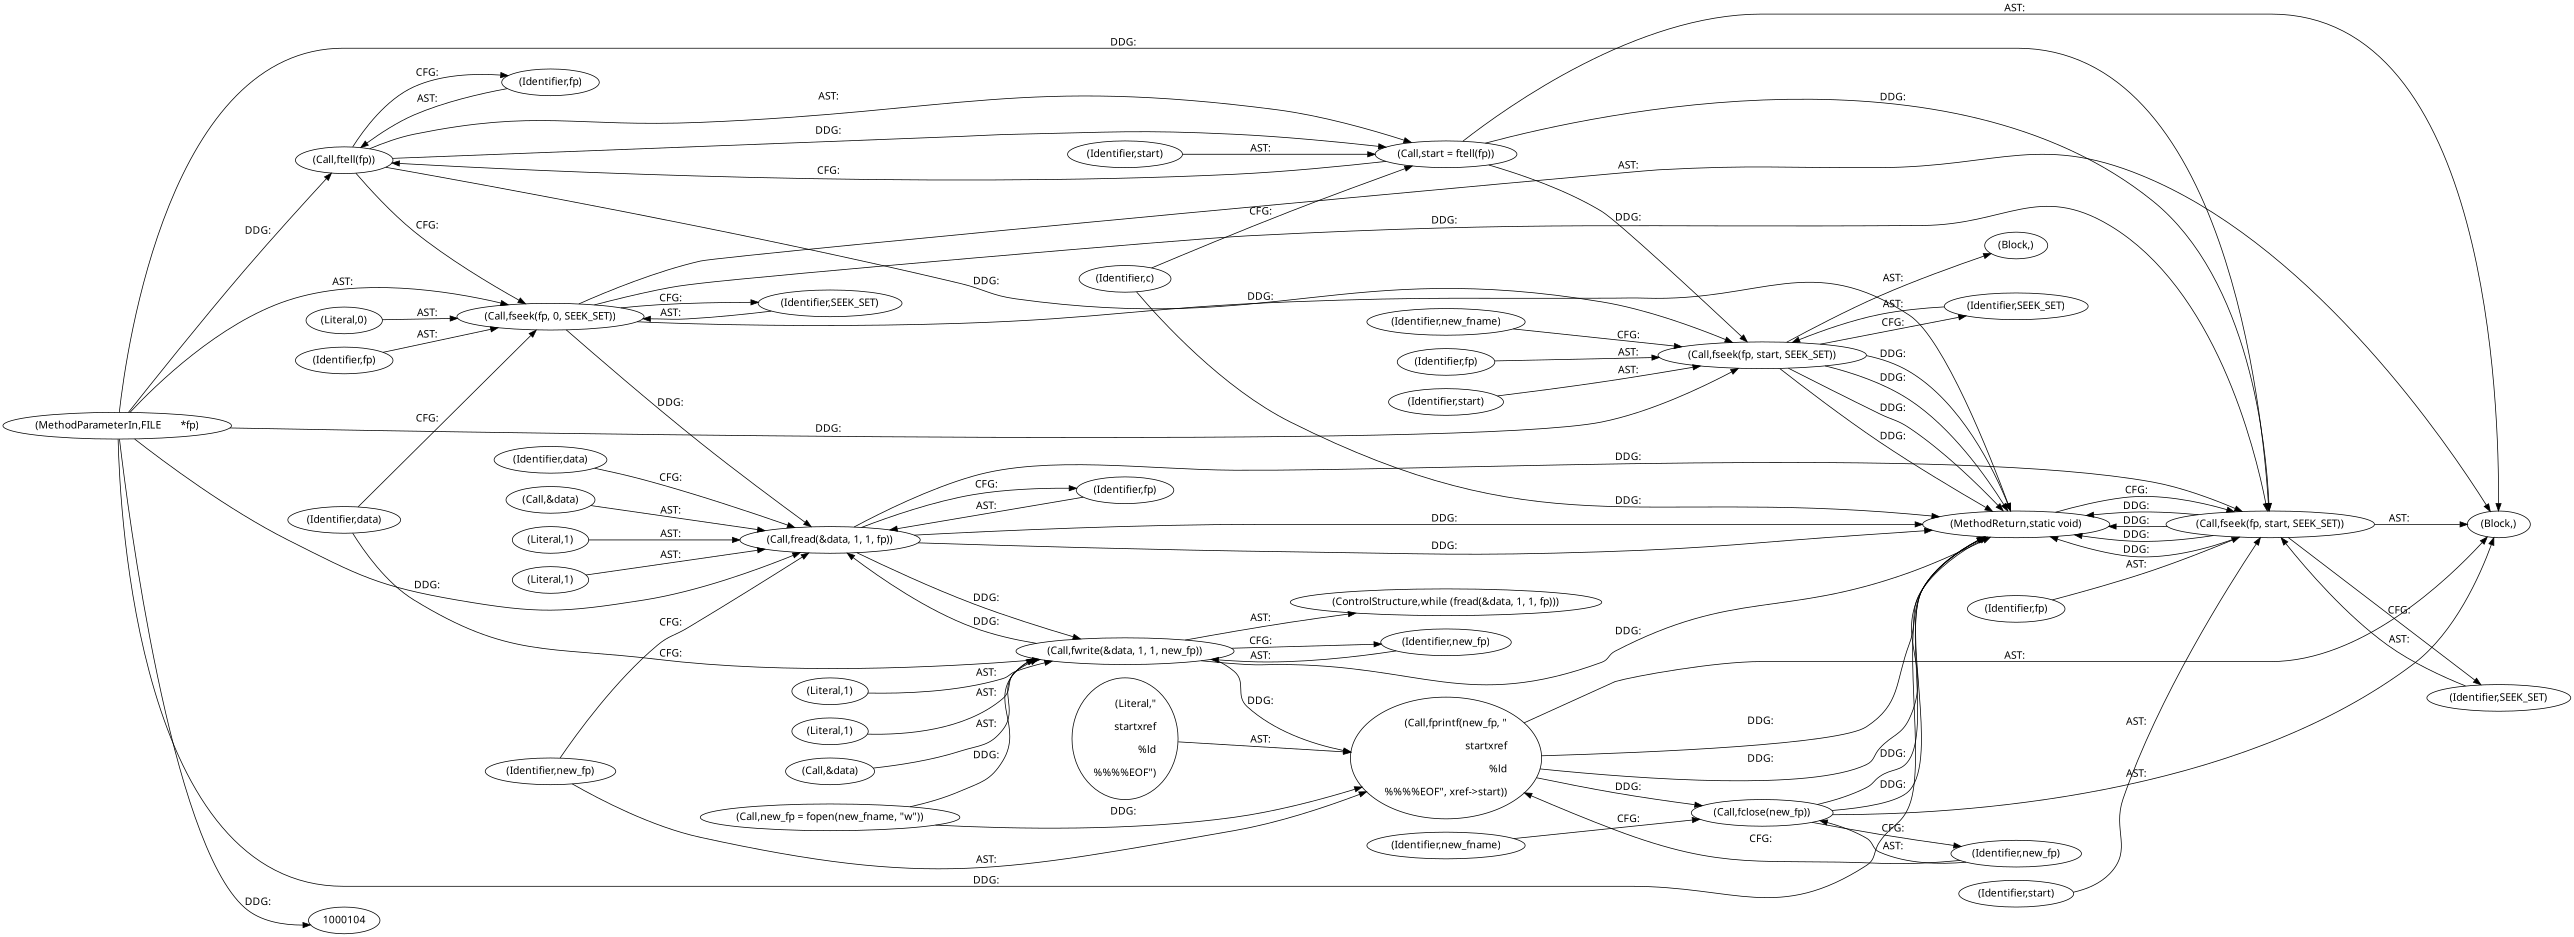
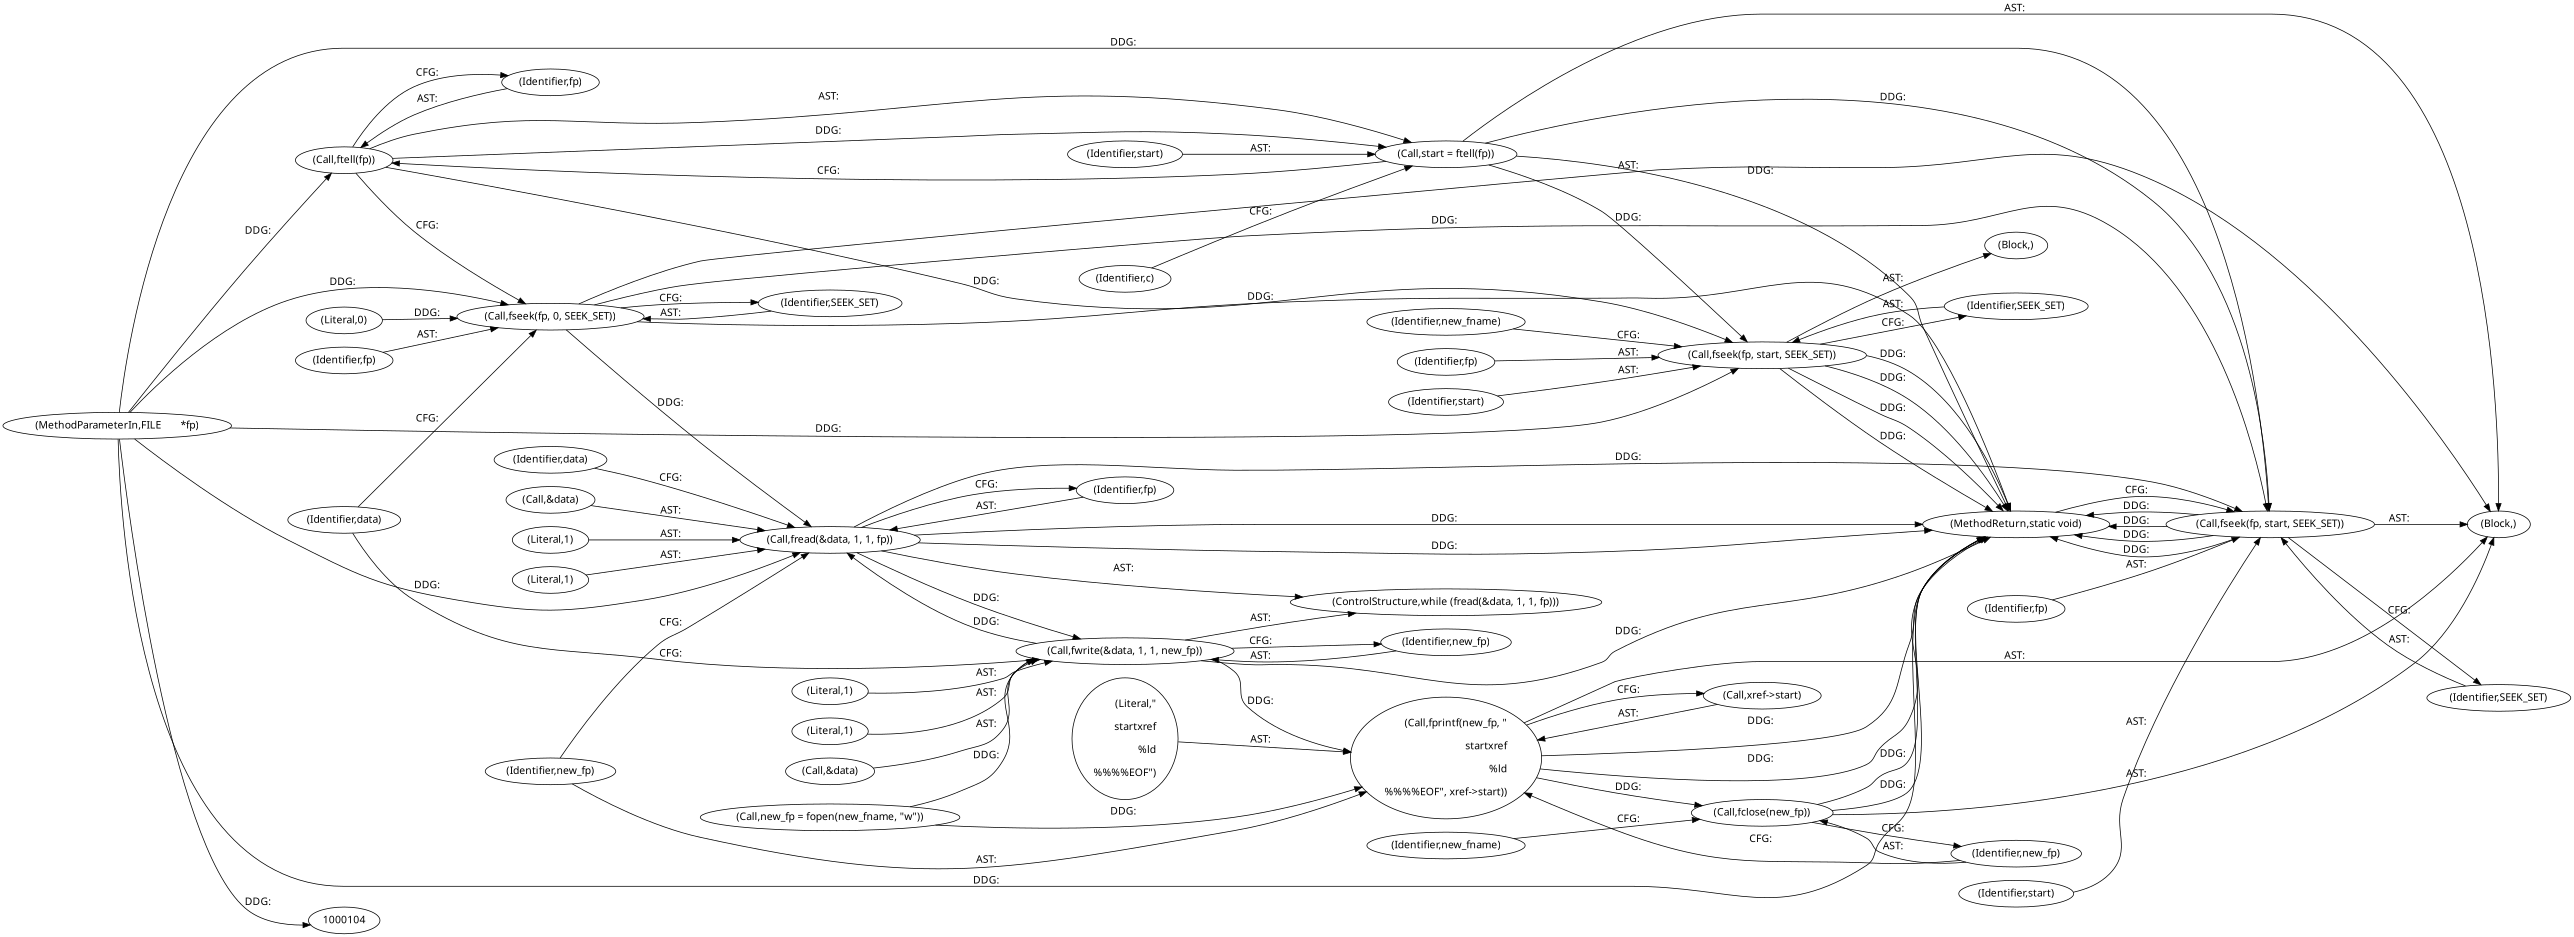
(344, 282) -> (344, 282)
(429, 313) -> (429, 313)
(1504, 496) -> (1831, 238)
none -> (1087, 582)
none -> (1762, 696)
